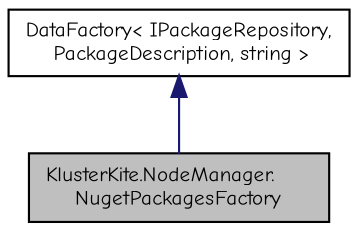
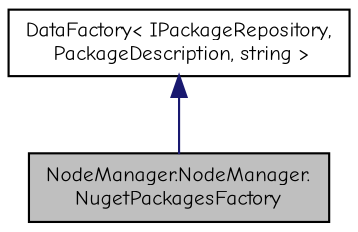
(179, 188) -> (179, 188)
